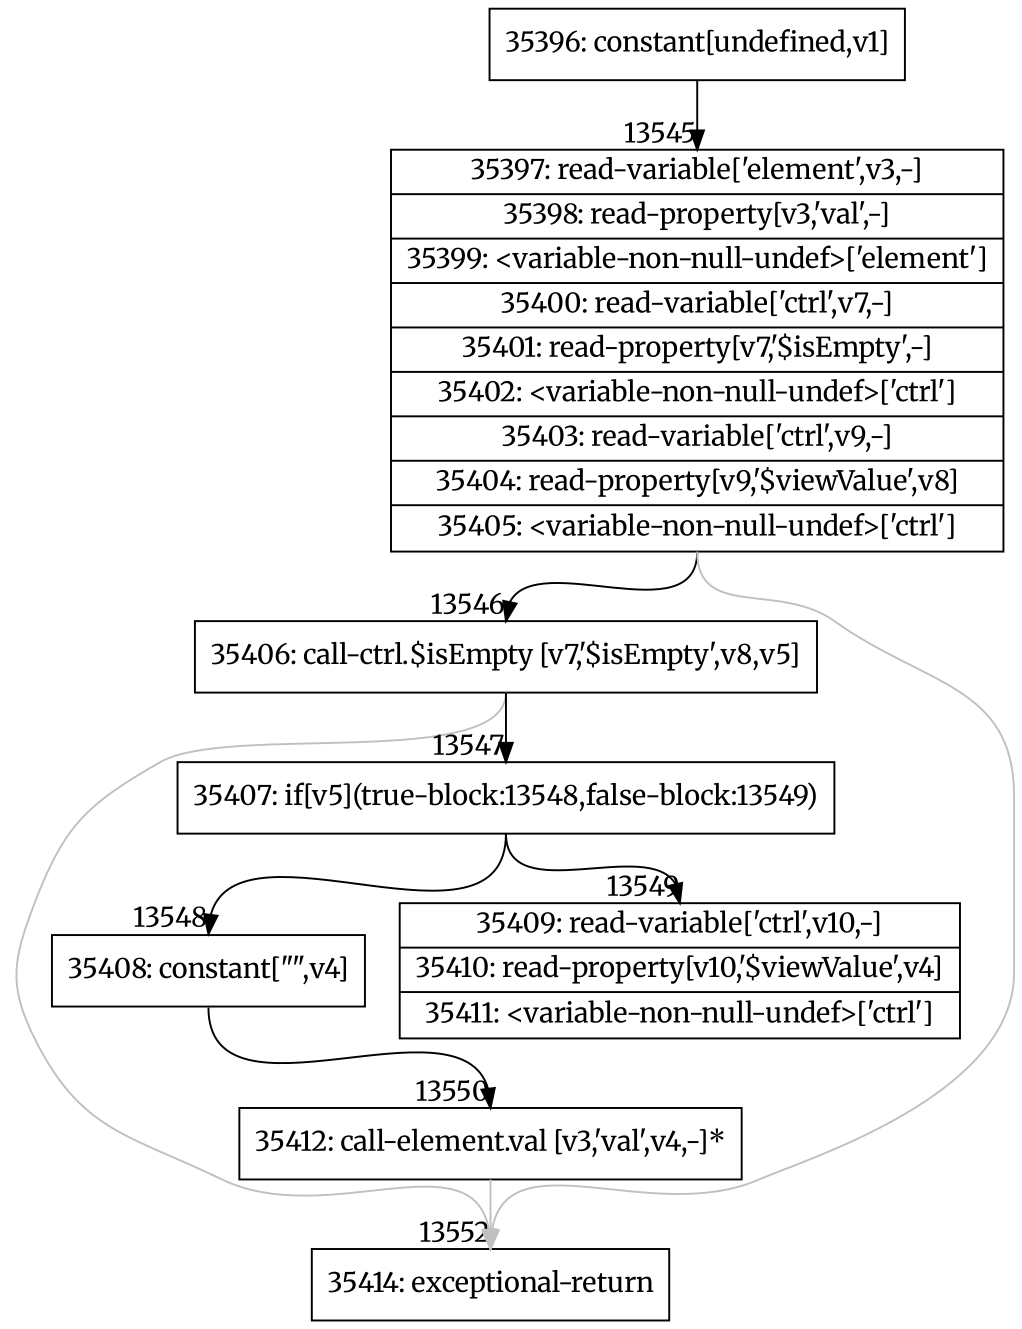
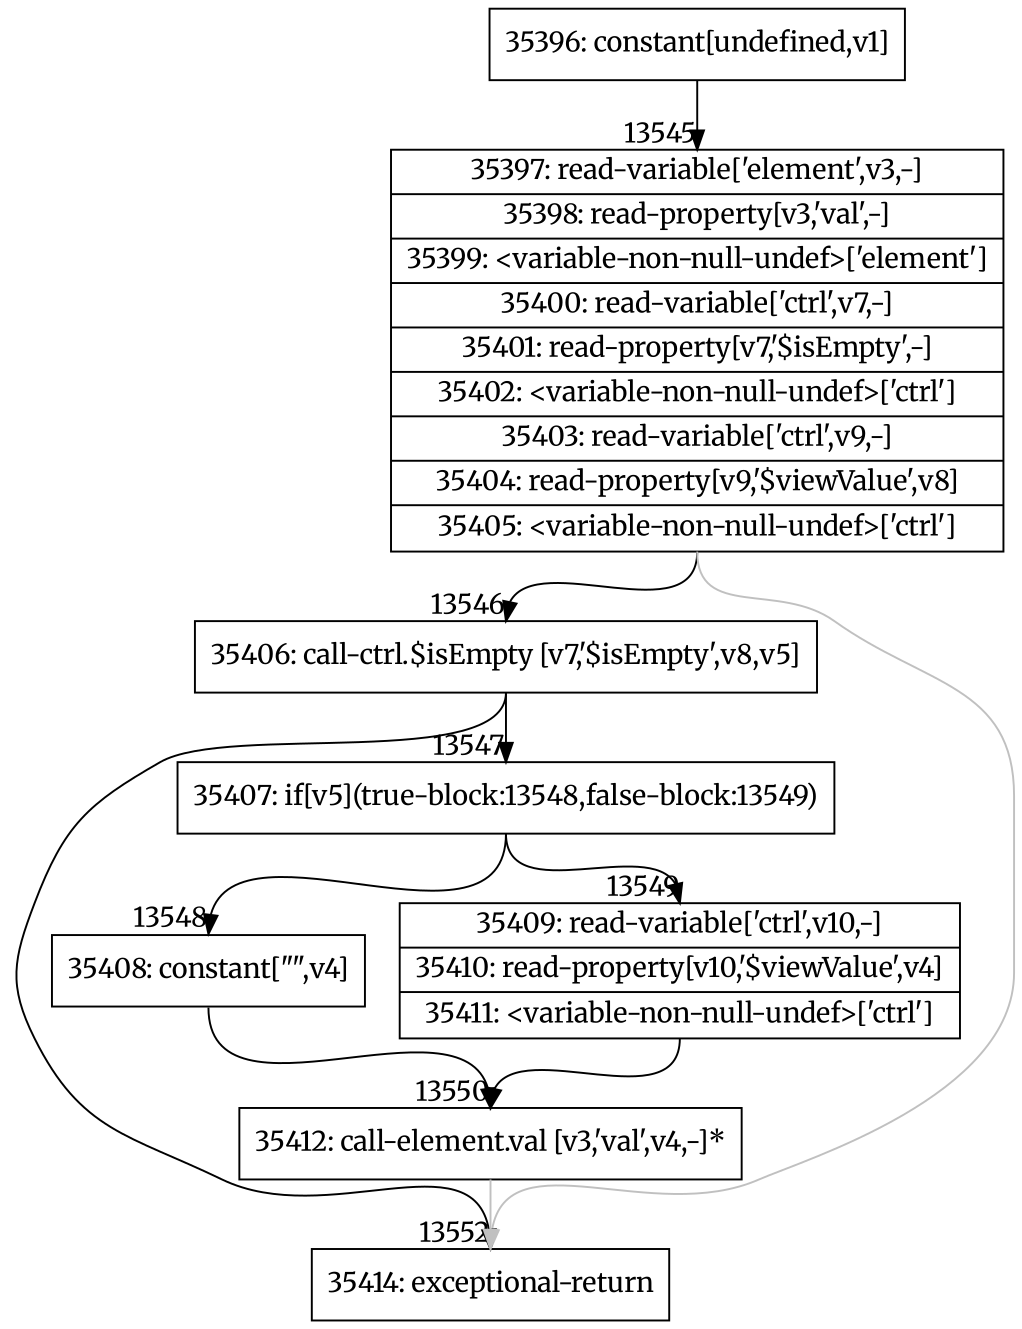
(18, 957) -> (18, 957)
none -> (595, 1074)
